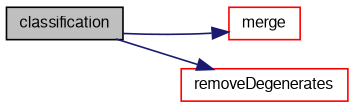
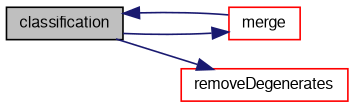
none -> (184, 13)
